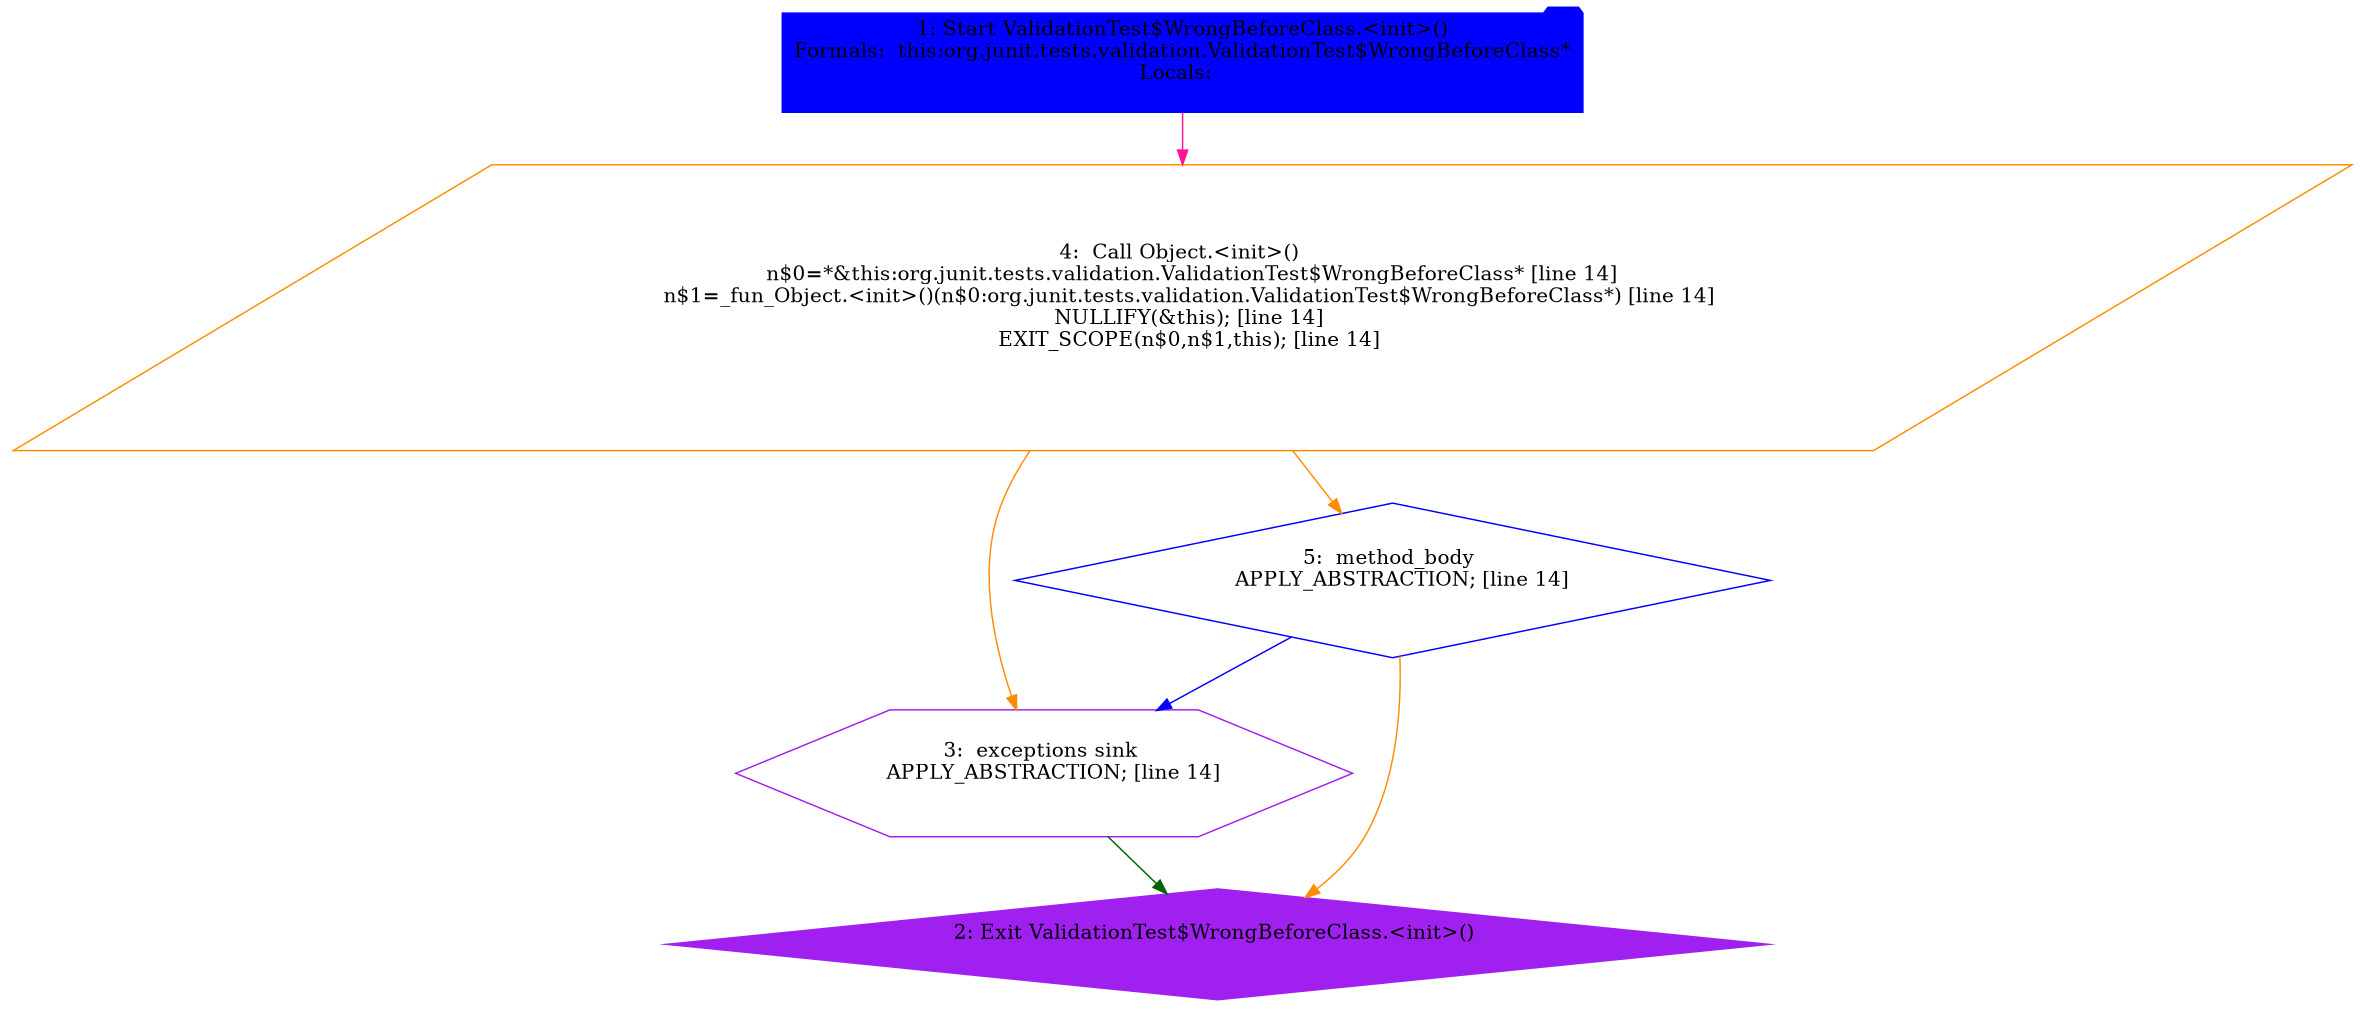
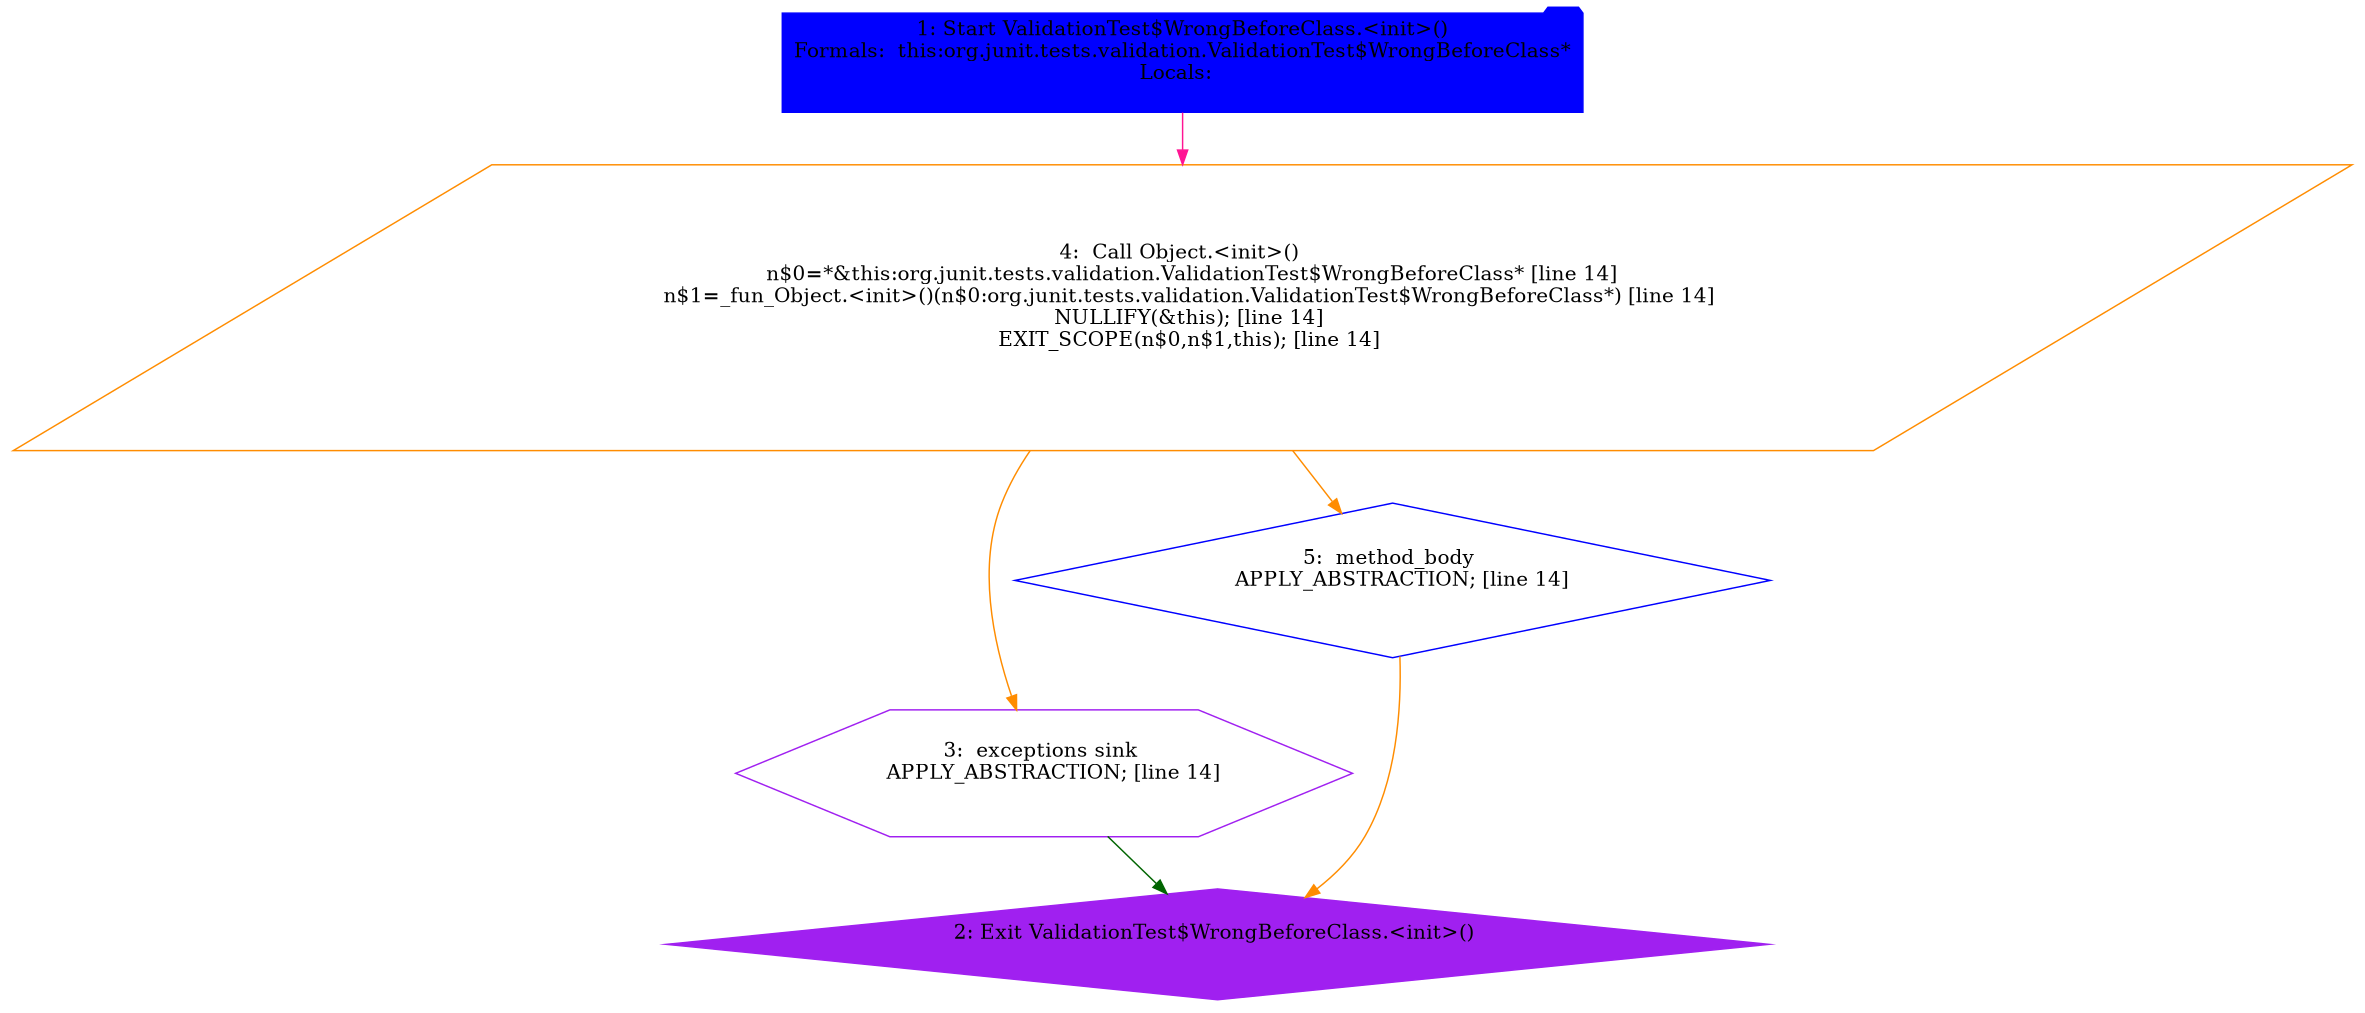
(1230, 670) -> none
